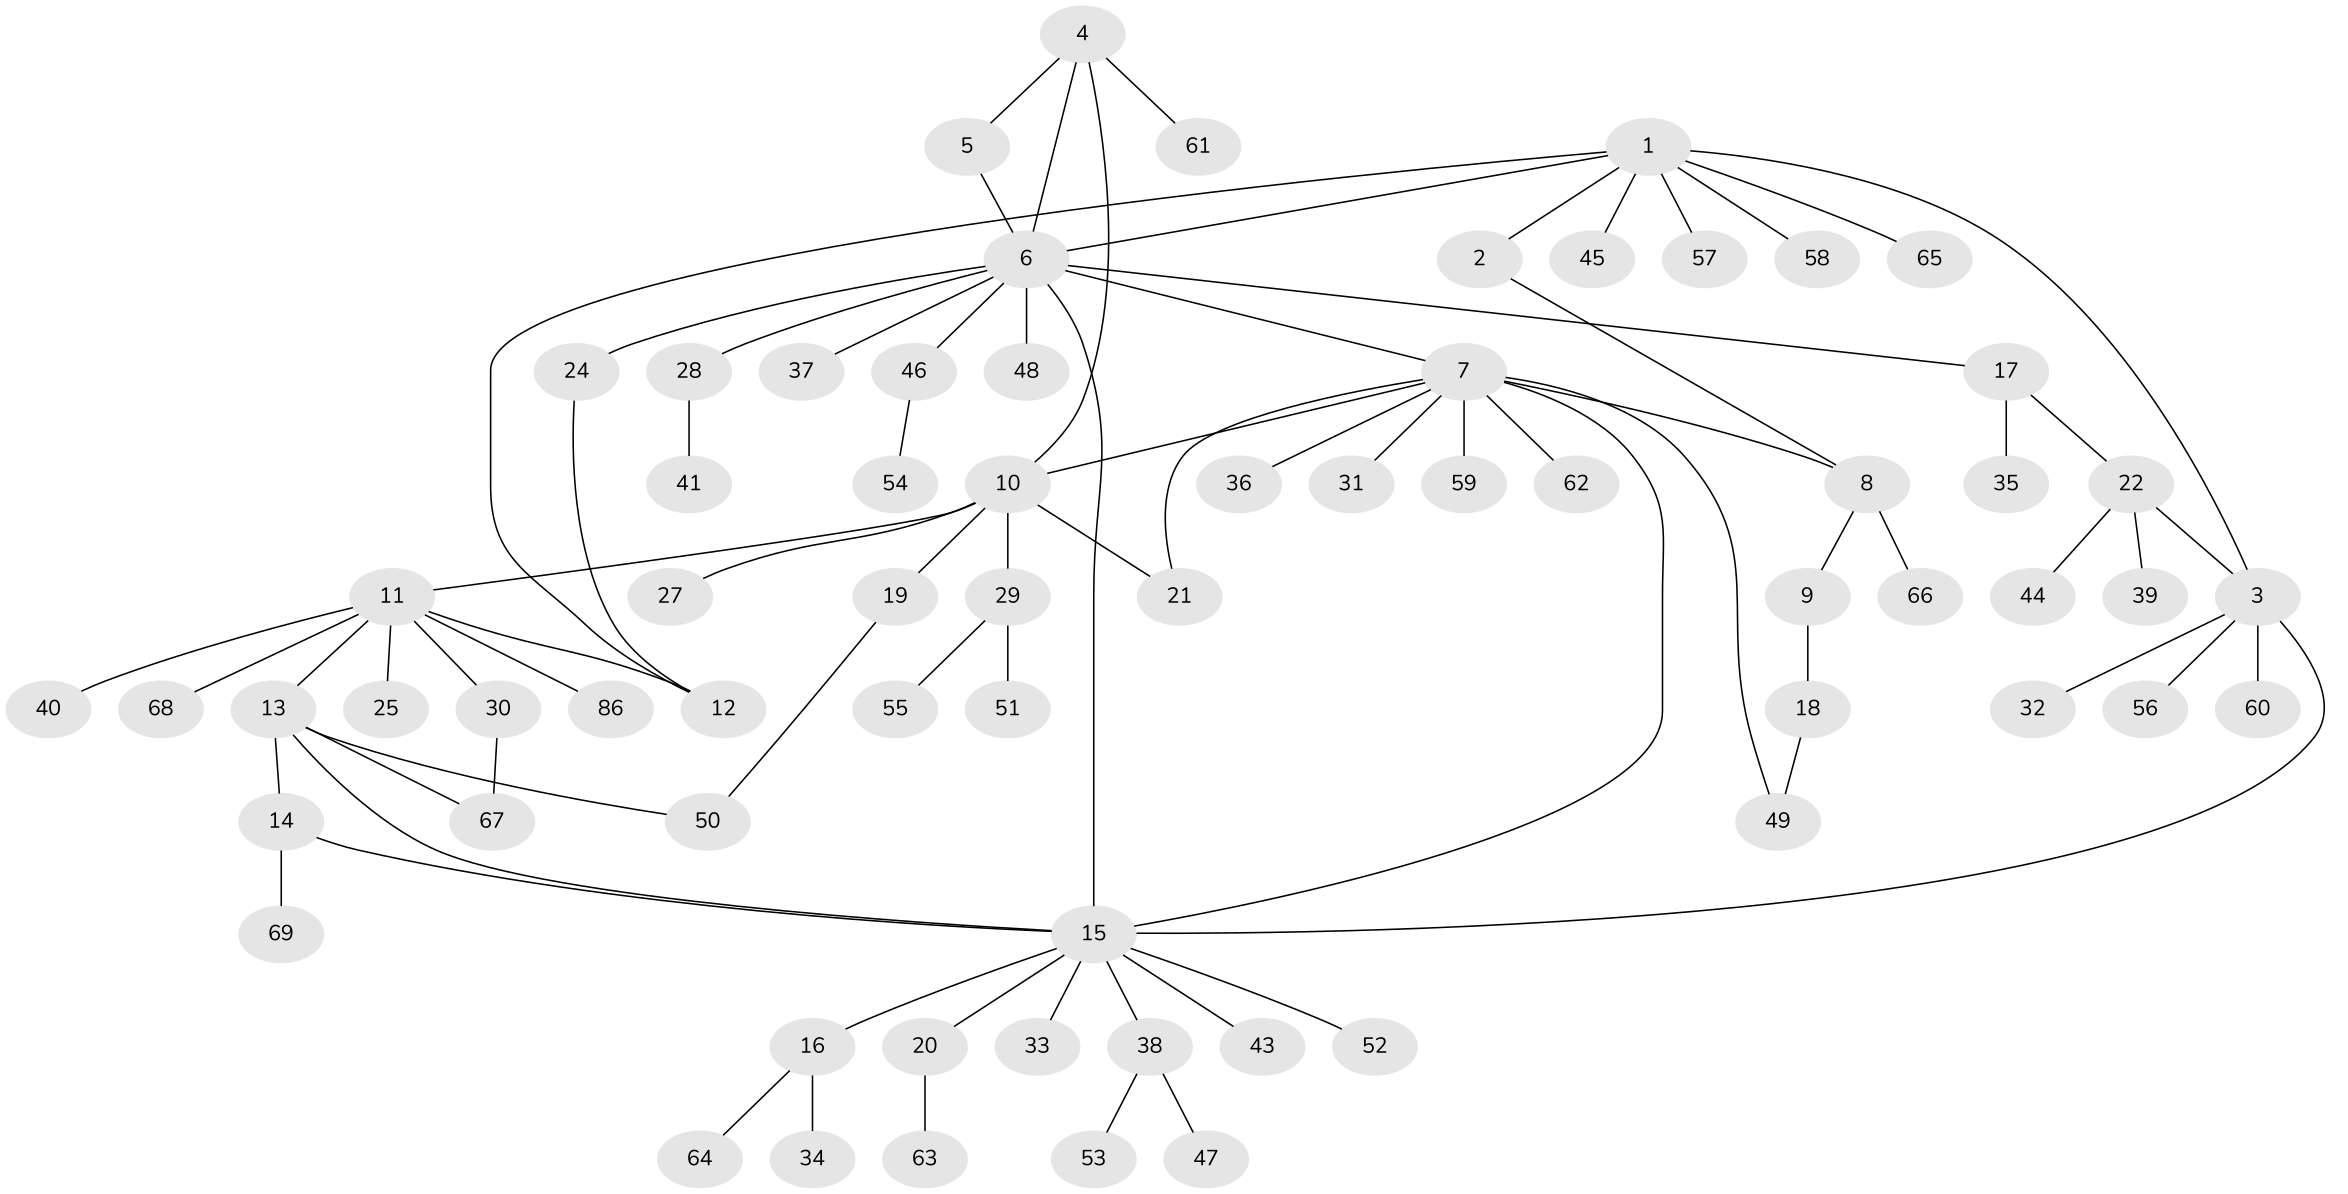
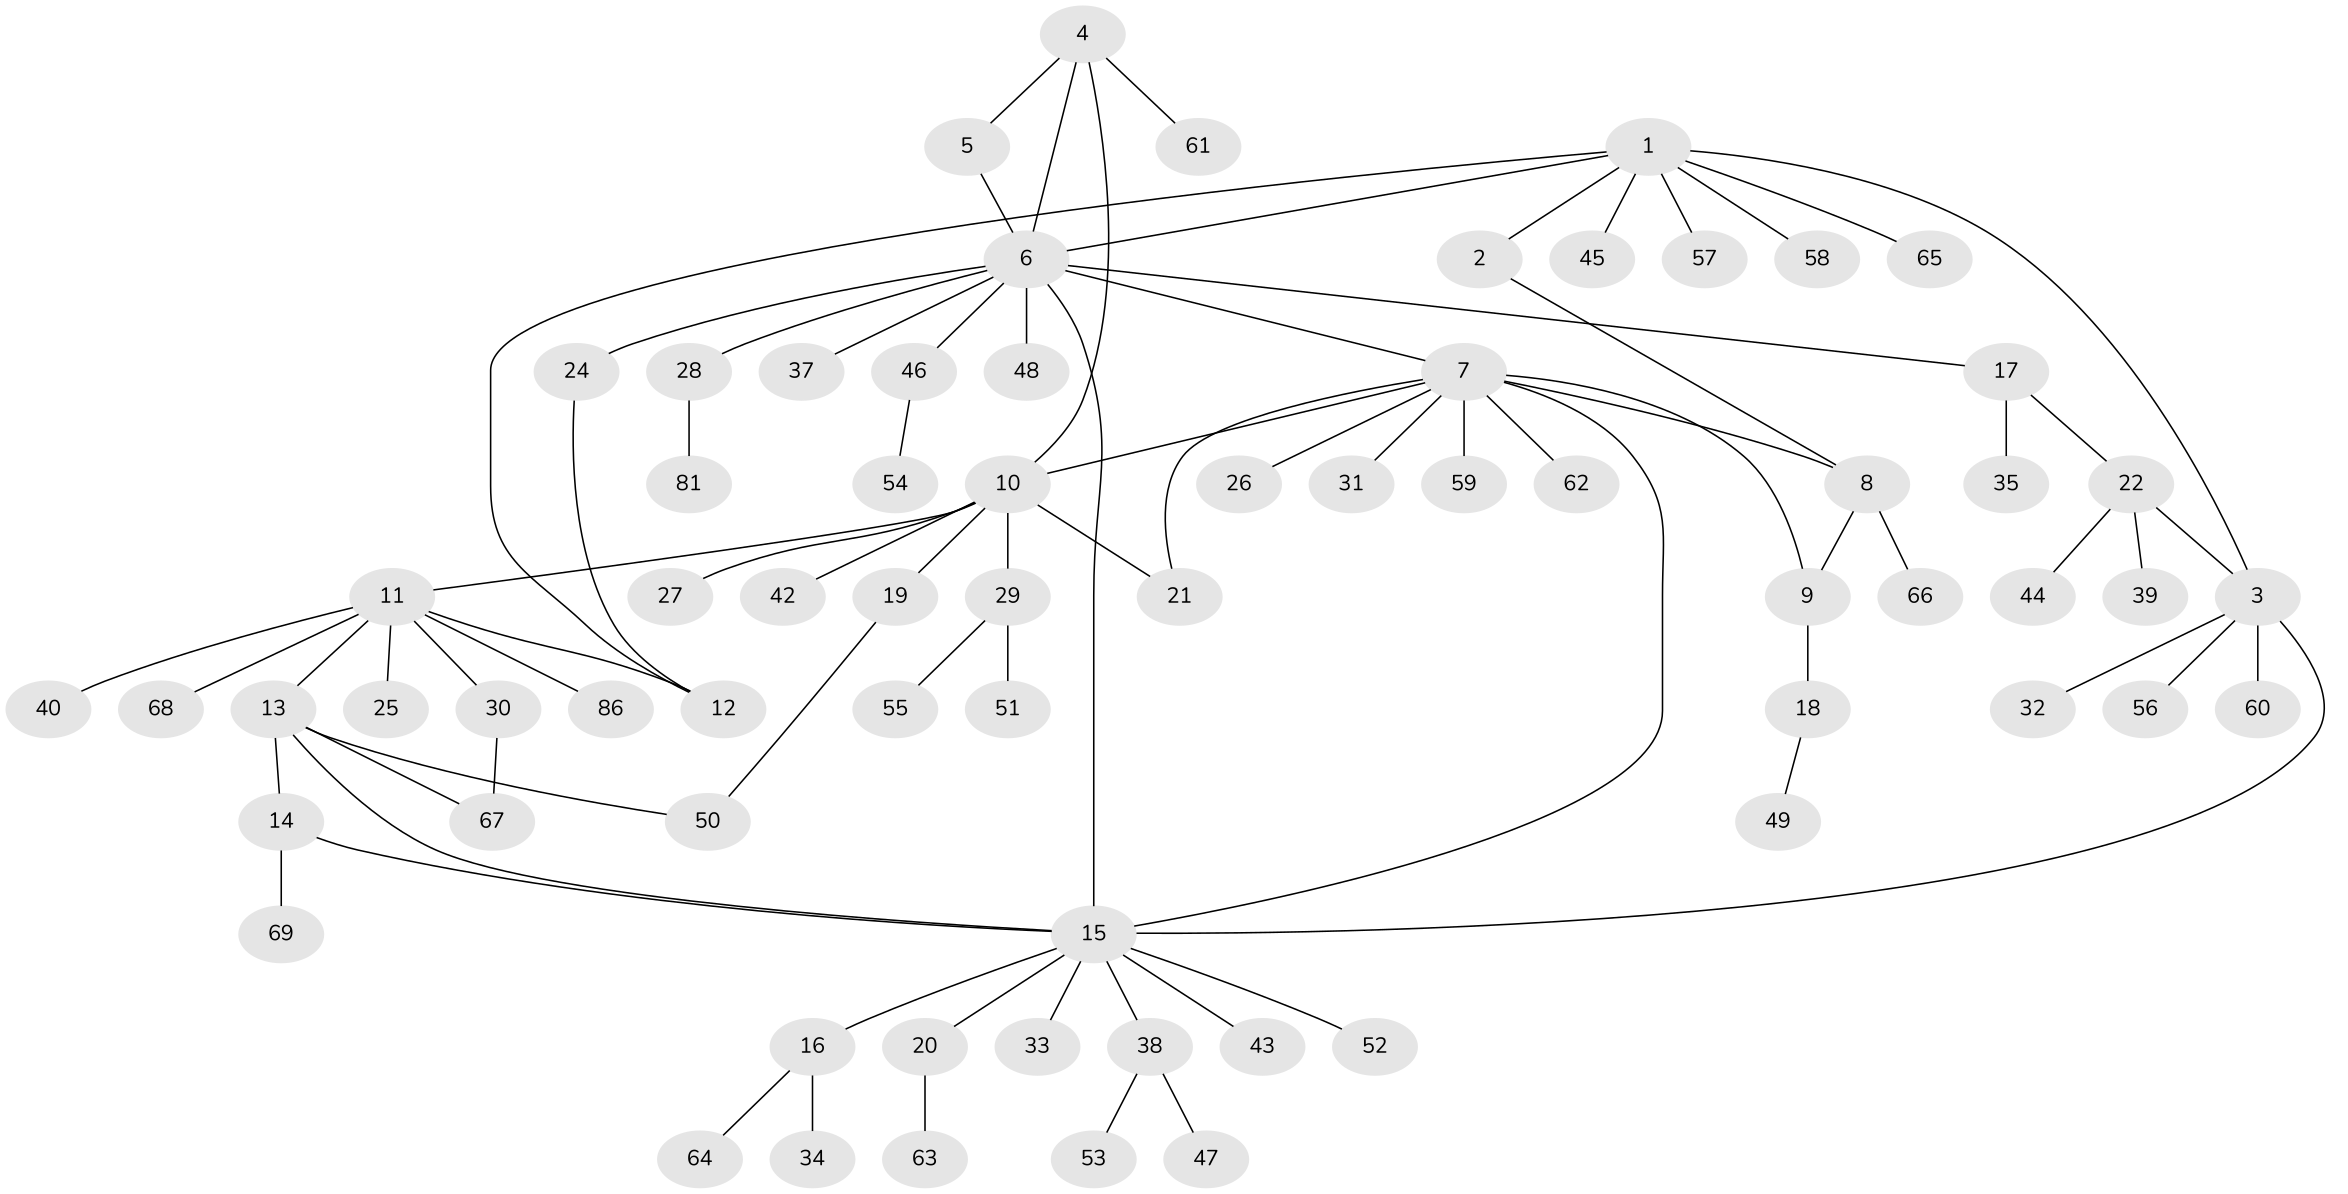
(689, 484) -> (689, 484)
(1239, 484) -> (1239, 484)
(1725, 522) -> (1732, 447)
none -> (783, 597)
